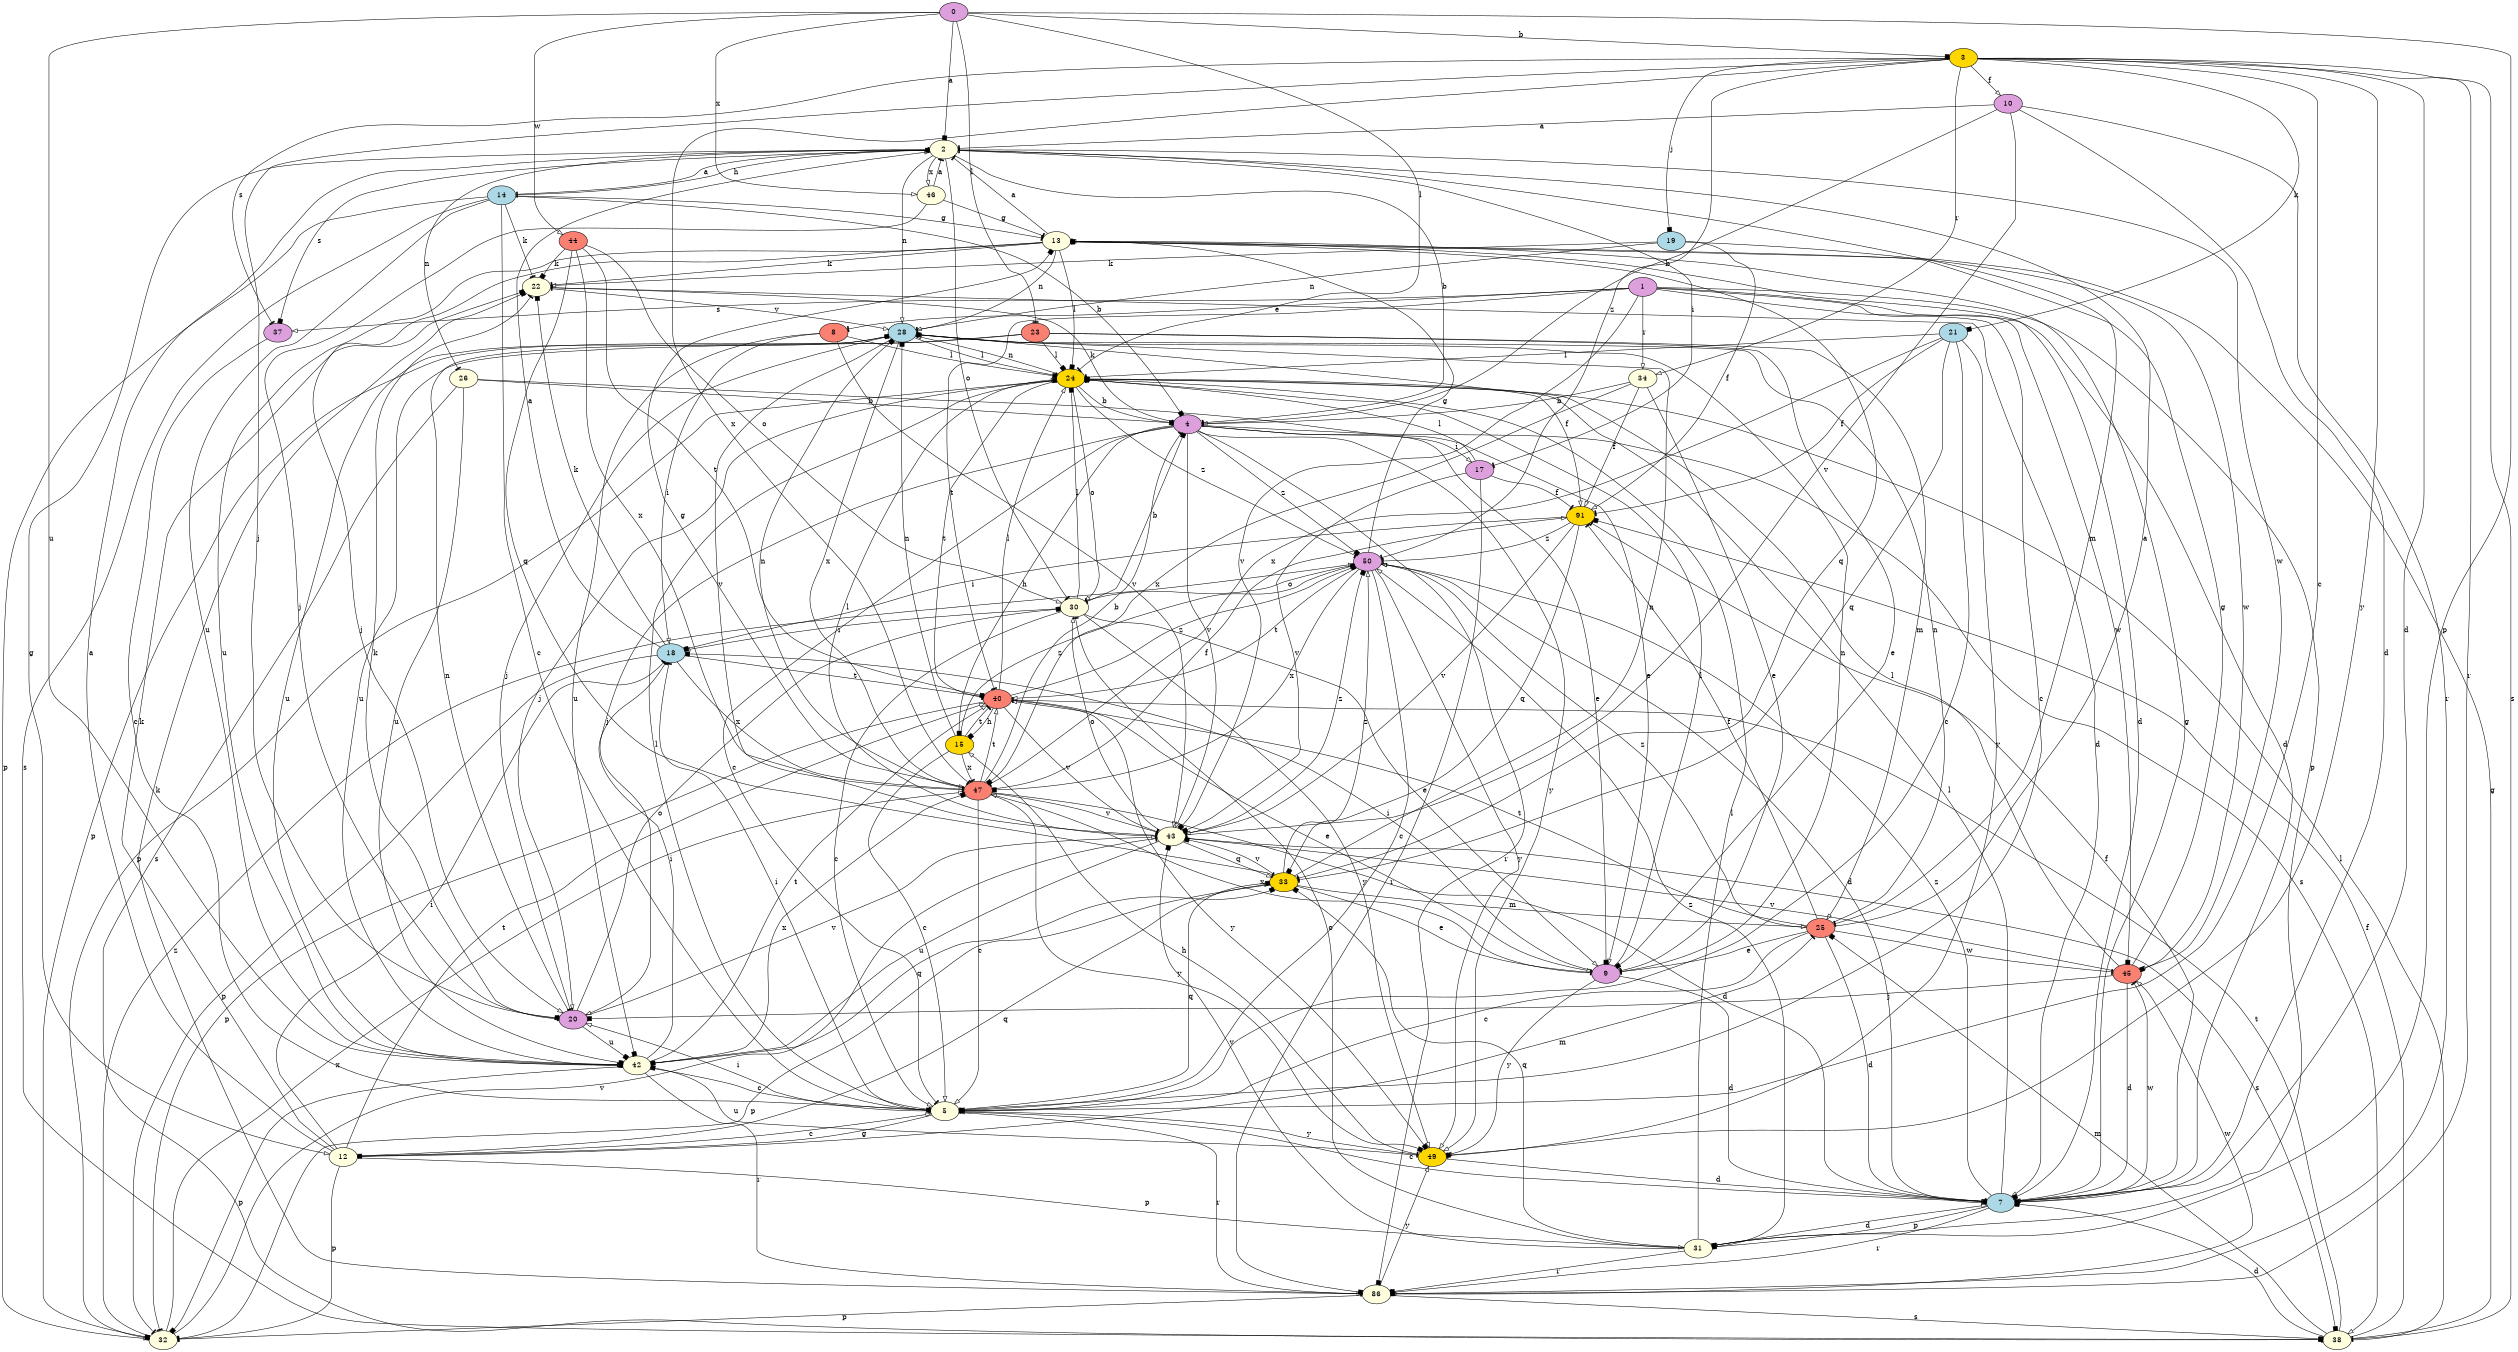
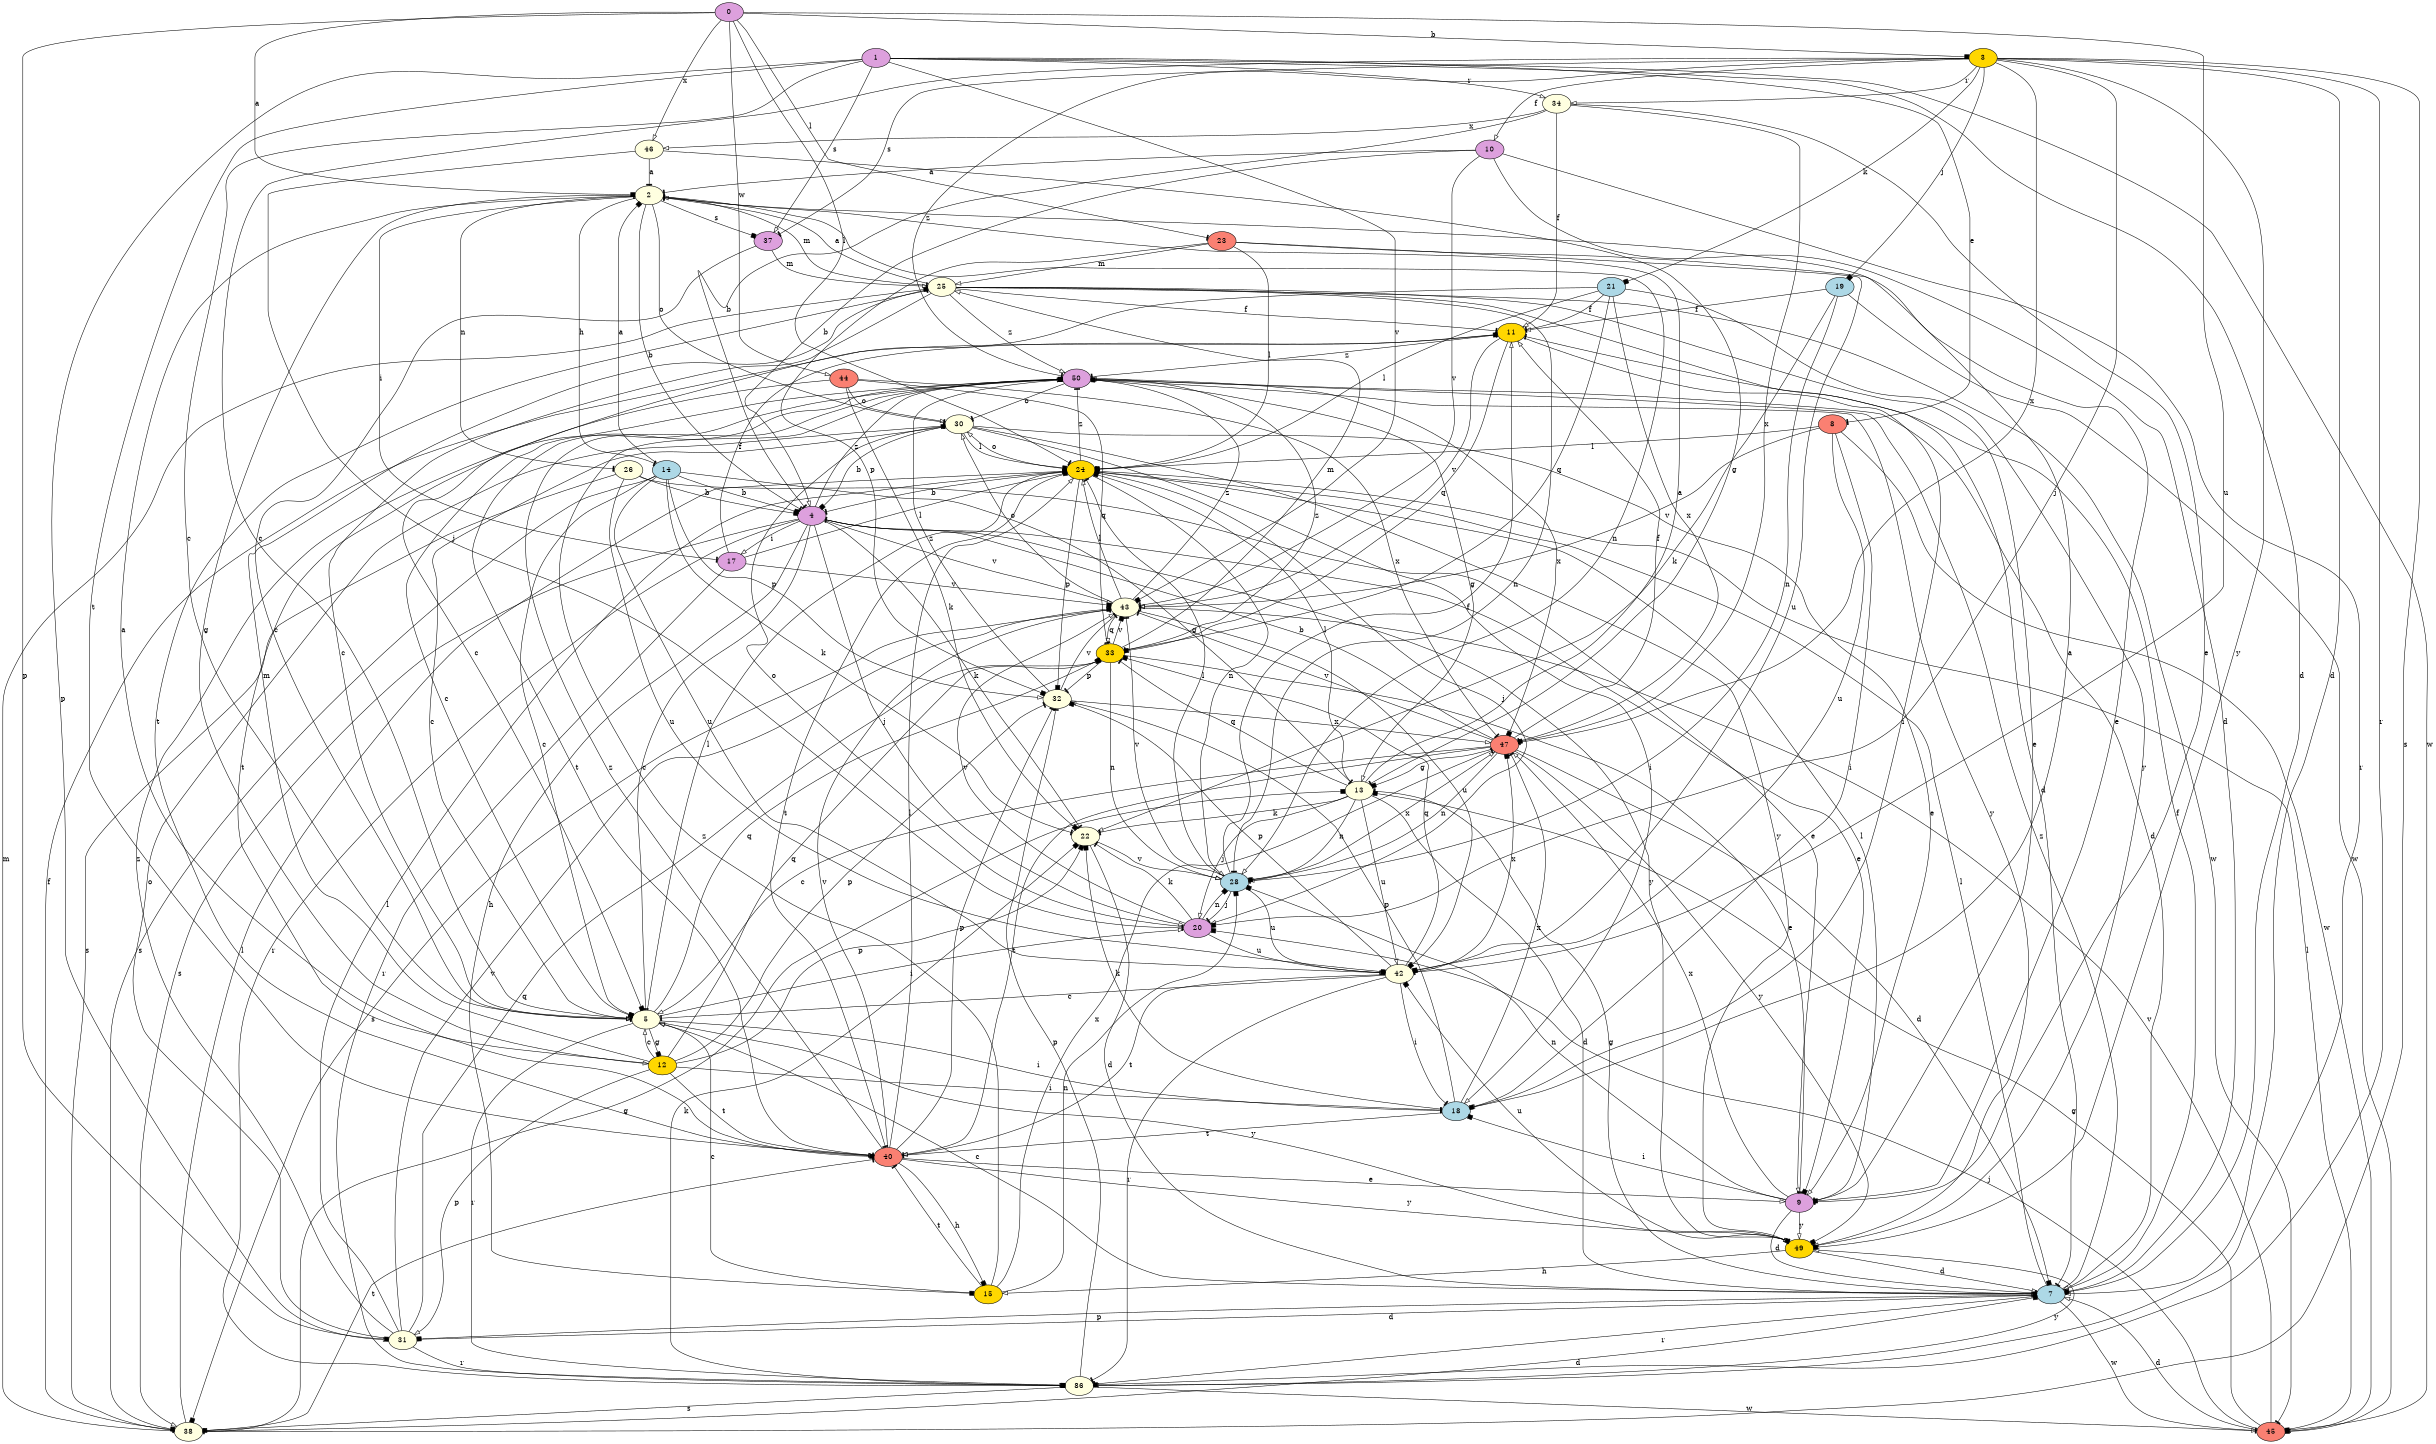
(929, 168) -> (1108, 137)
(1973, 197) -> (2303, 840)
none -> (842, 281)
(1581, 516) -> (1511, 333)
(142, 722) -> (861, 951)
(311, 912) -> (1318, 811)
(1821, 928) -> (942, 287)
(343, 1157) -> (662, 1065)
